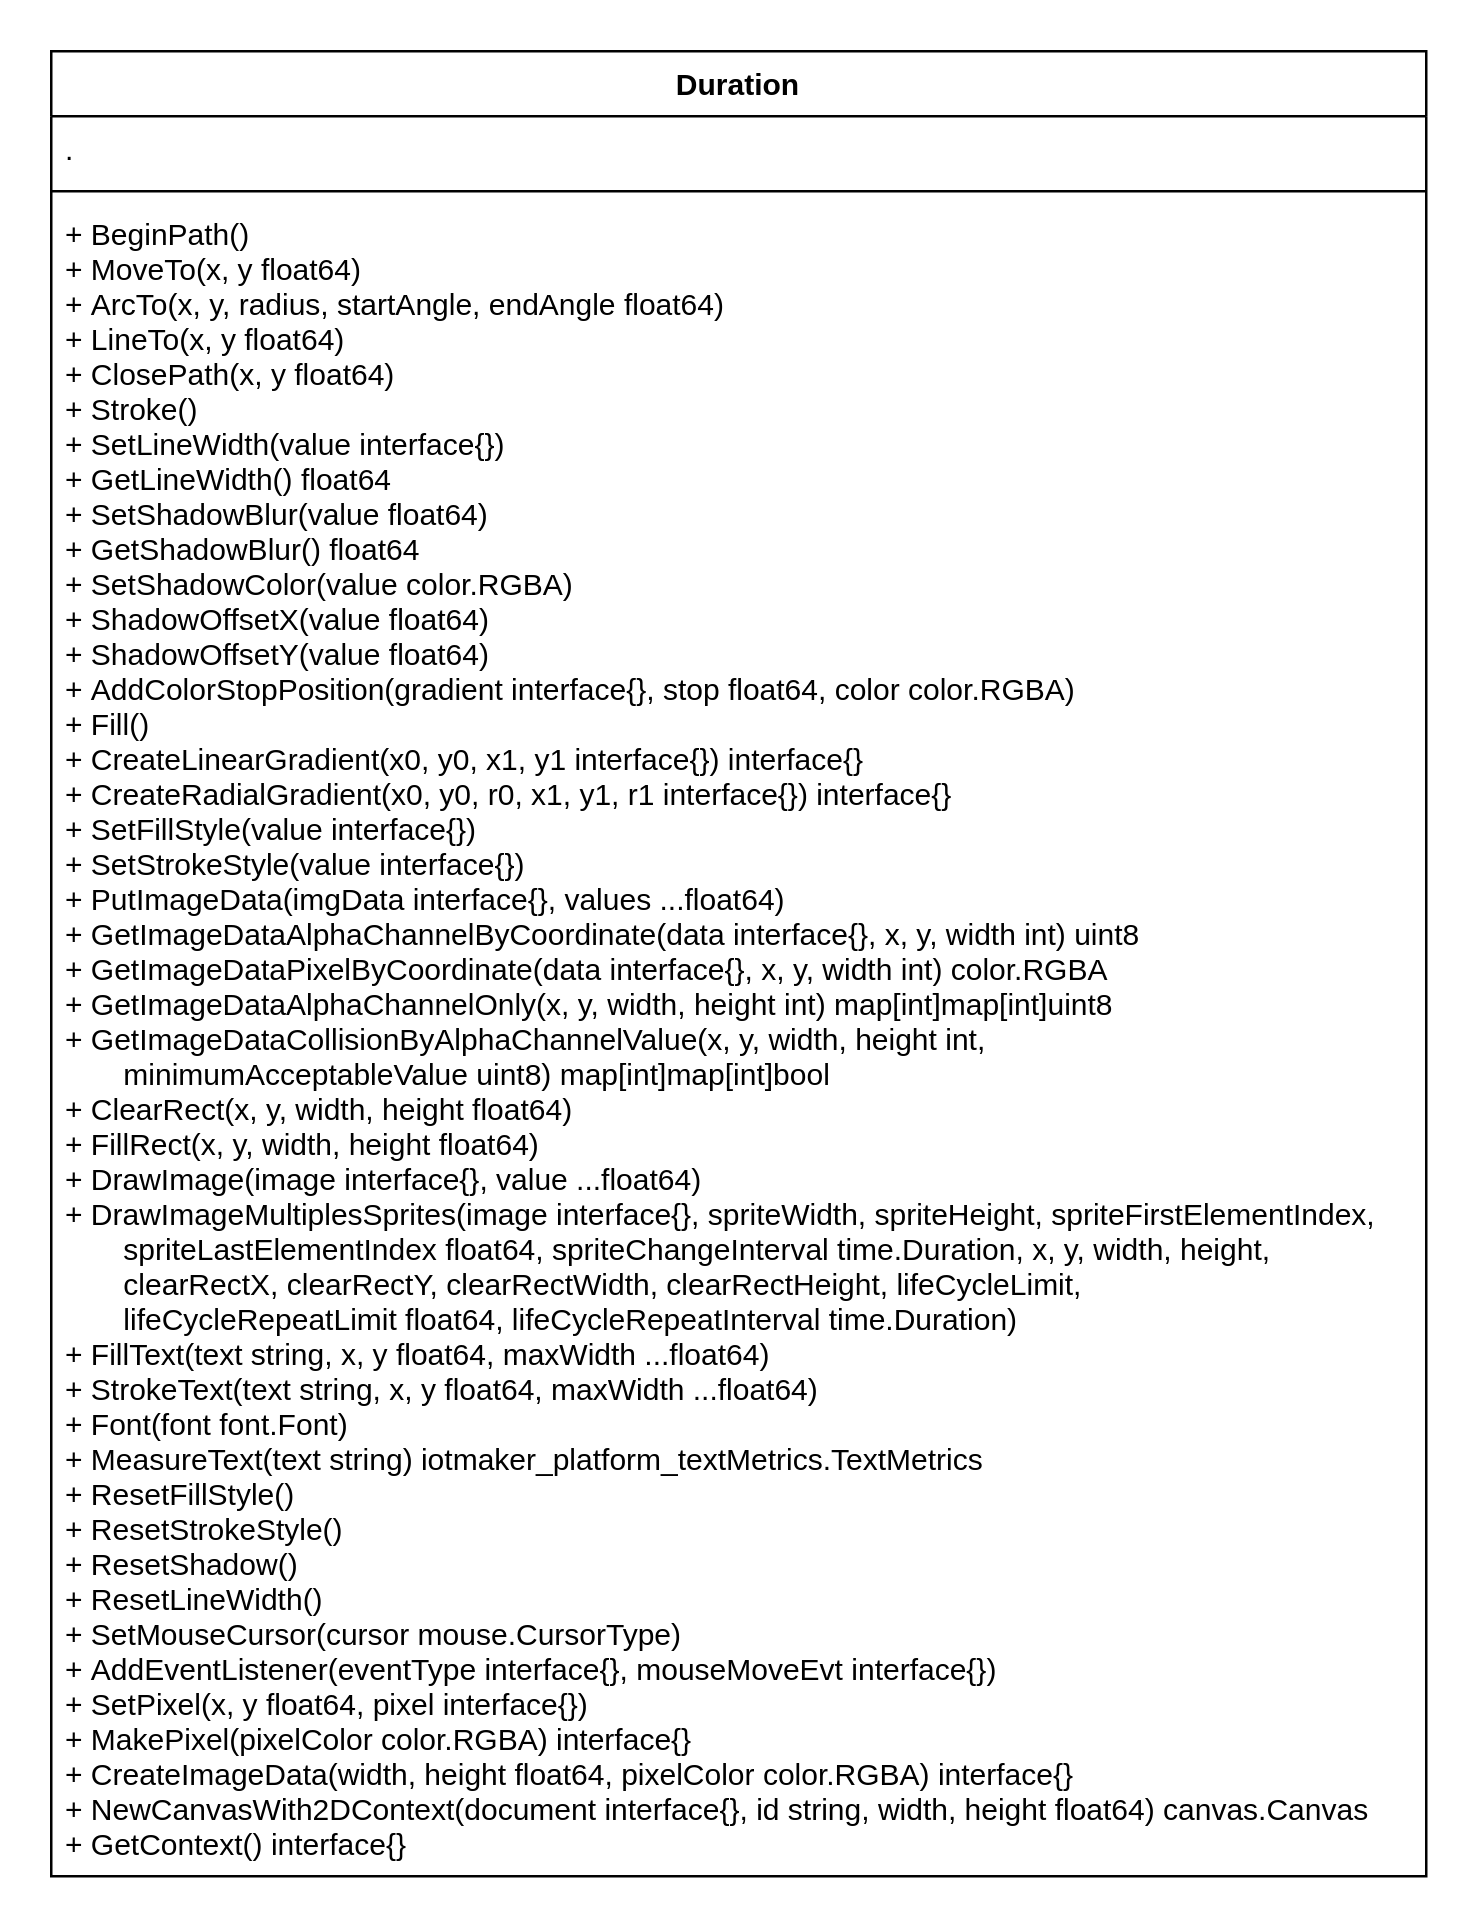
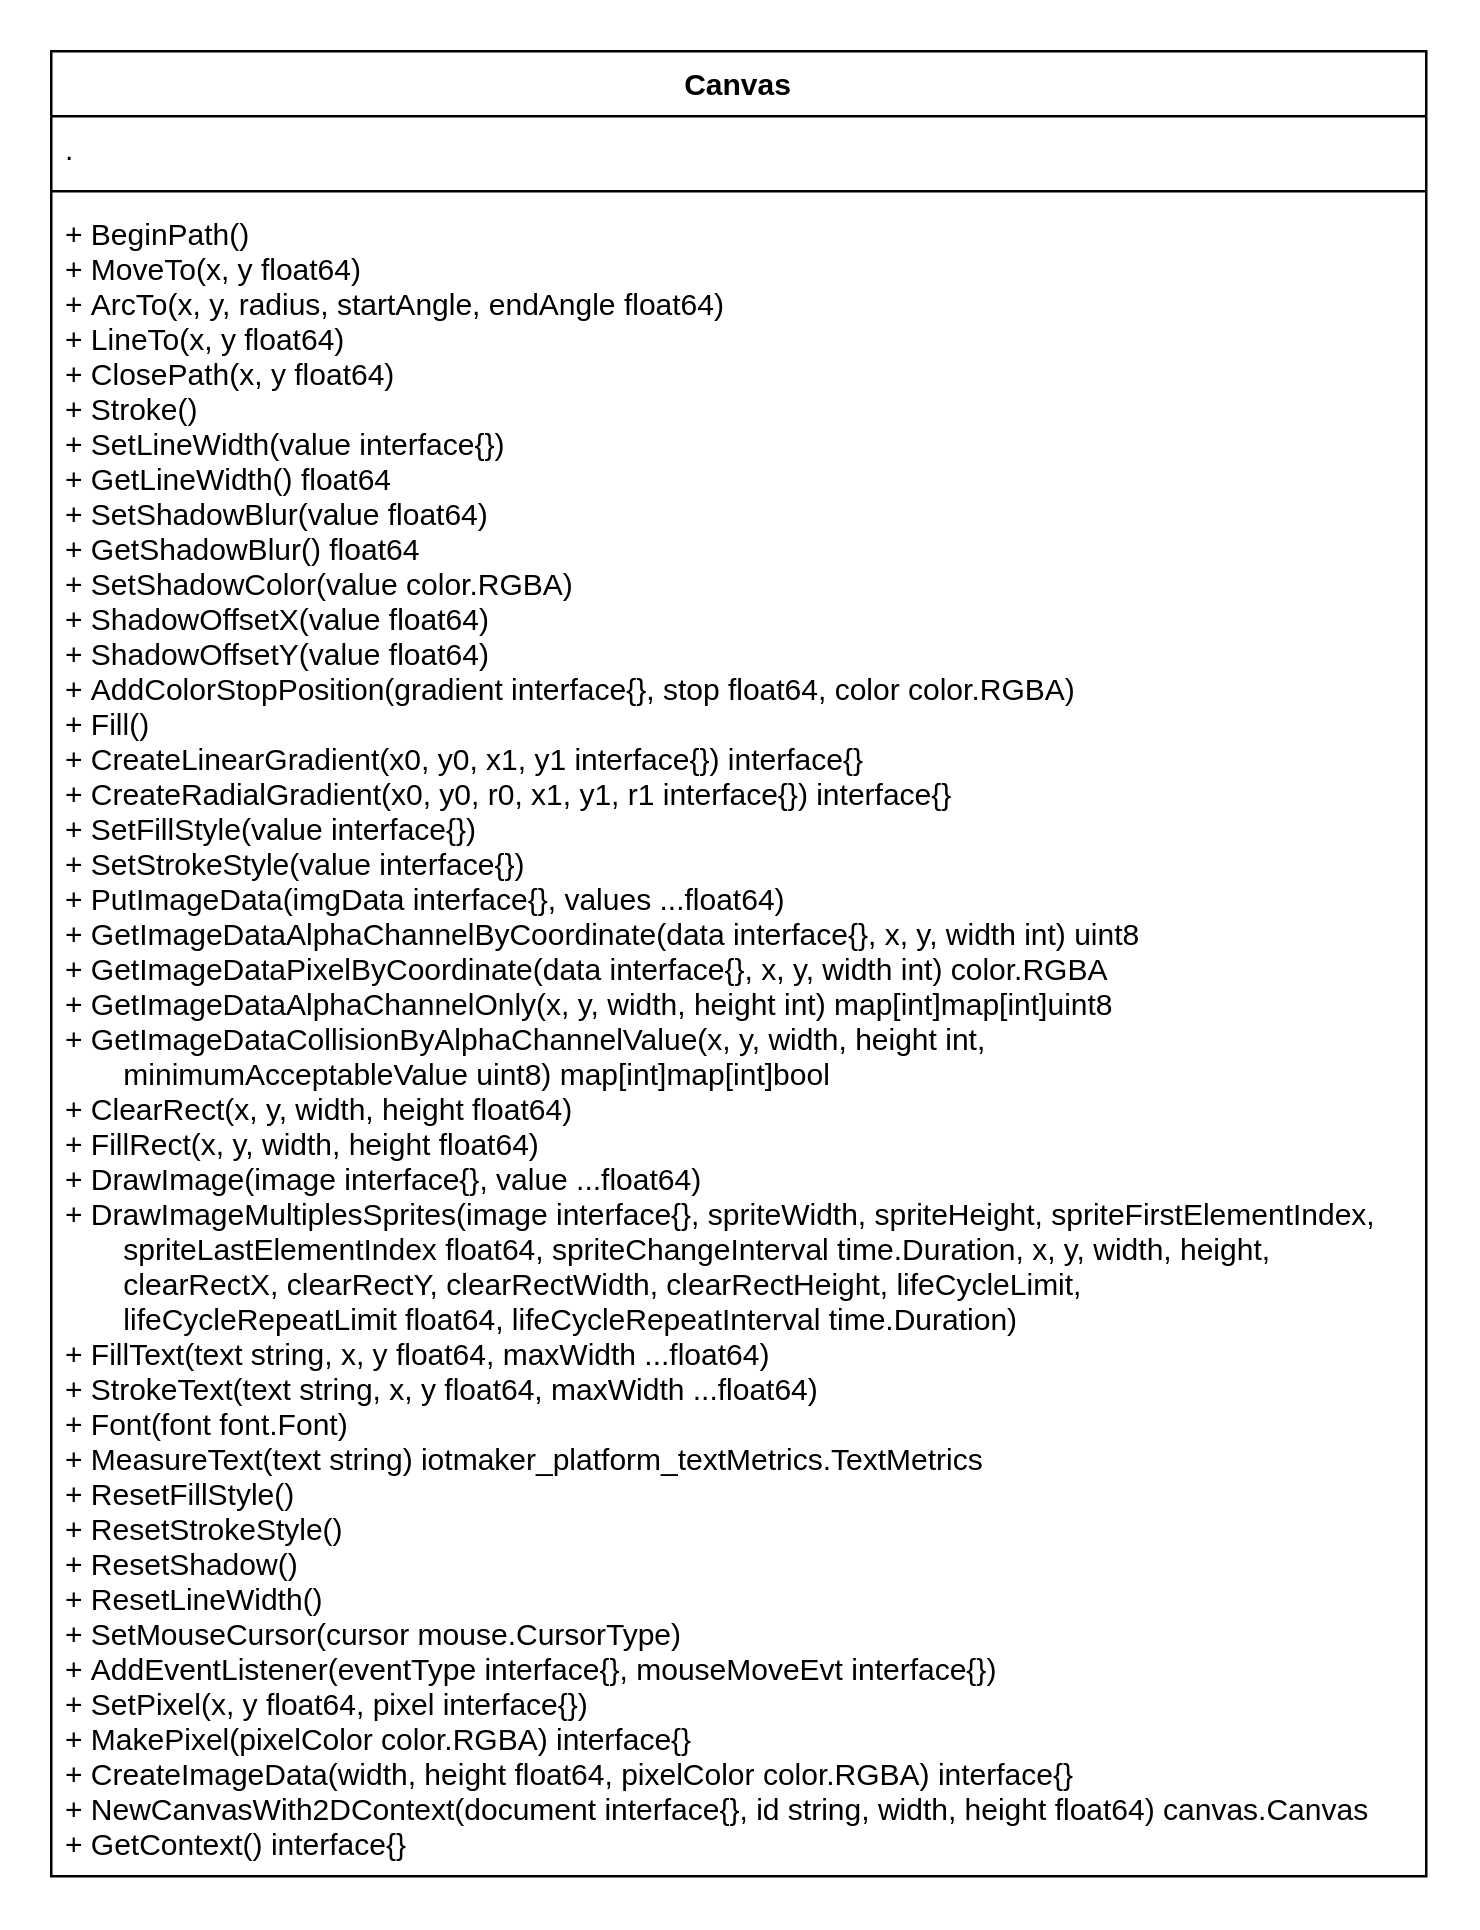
(738, 85) -> (738, 85)
